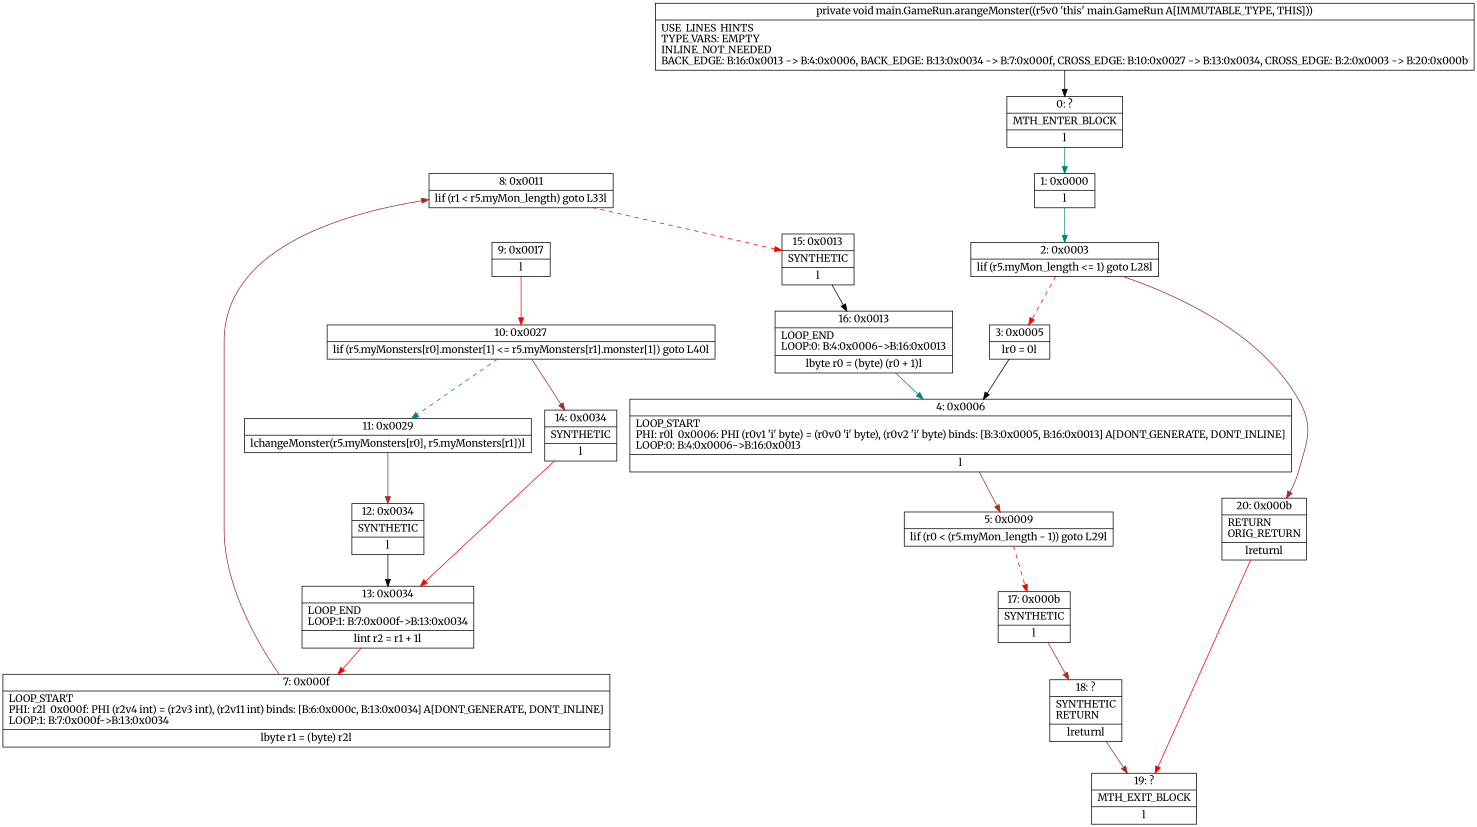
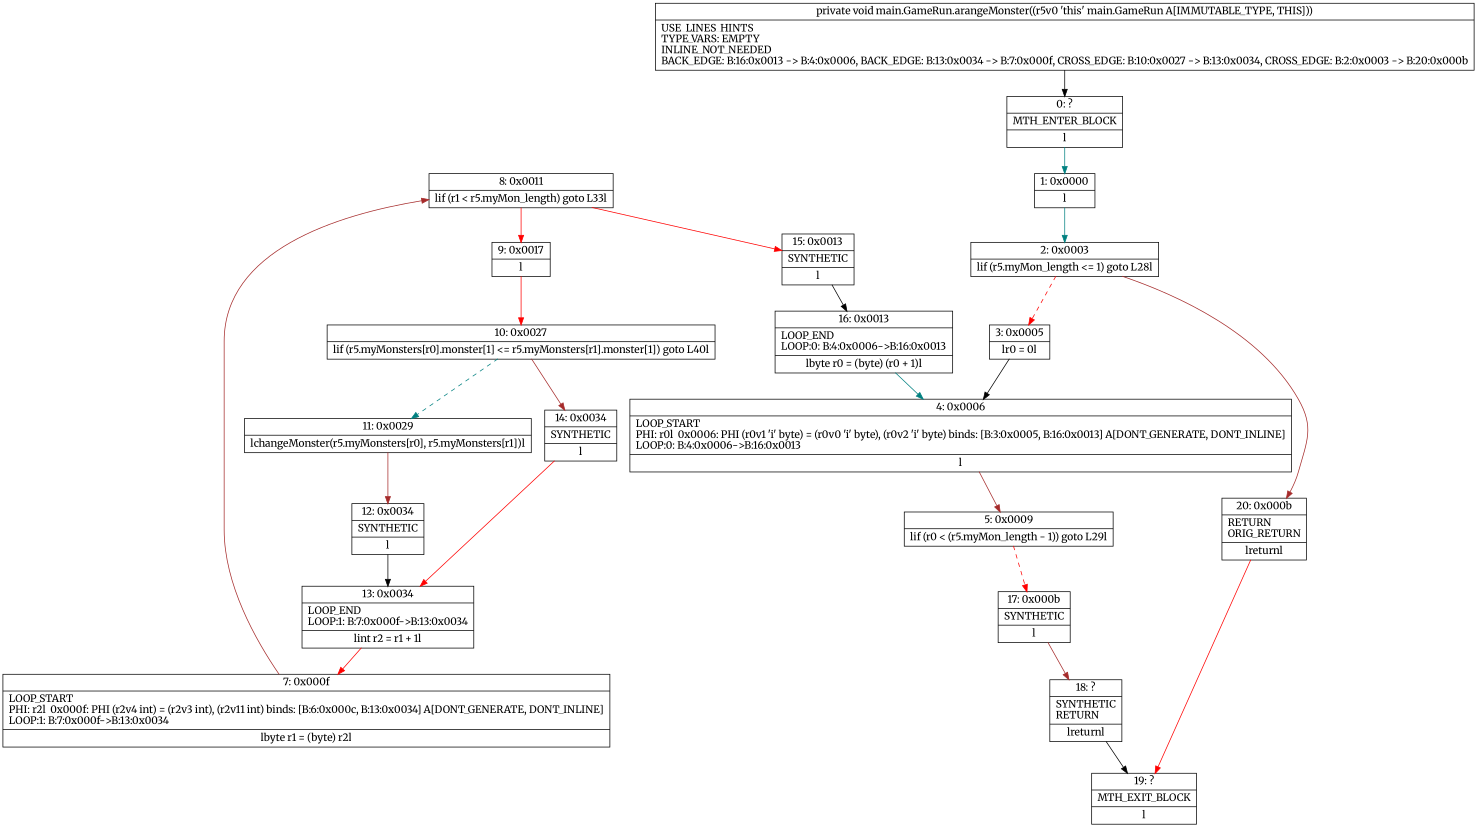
none -> (521, 221)
(683, 228) -> (683, 228)
(1115, 754) -> (1115, 754)
